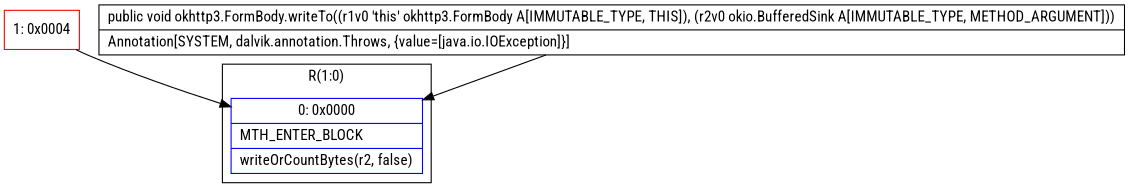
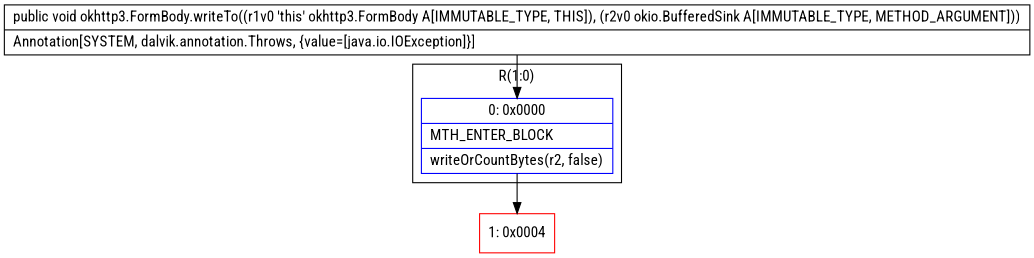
(147, 78) -> (517, 189)
